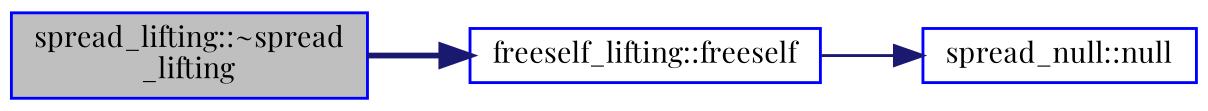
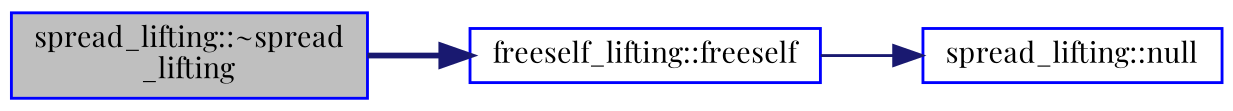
(1060, 56) -> (1073, 56)
